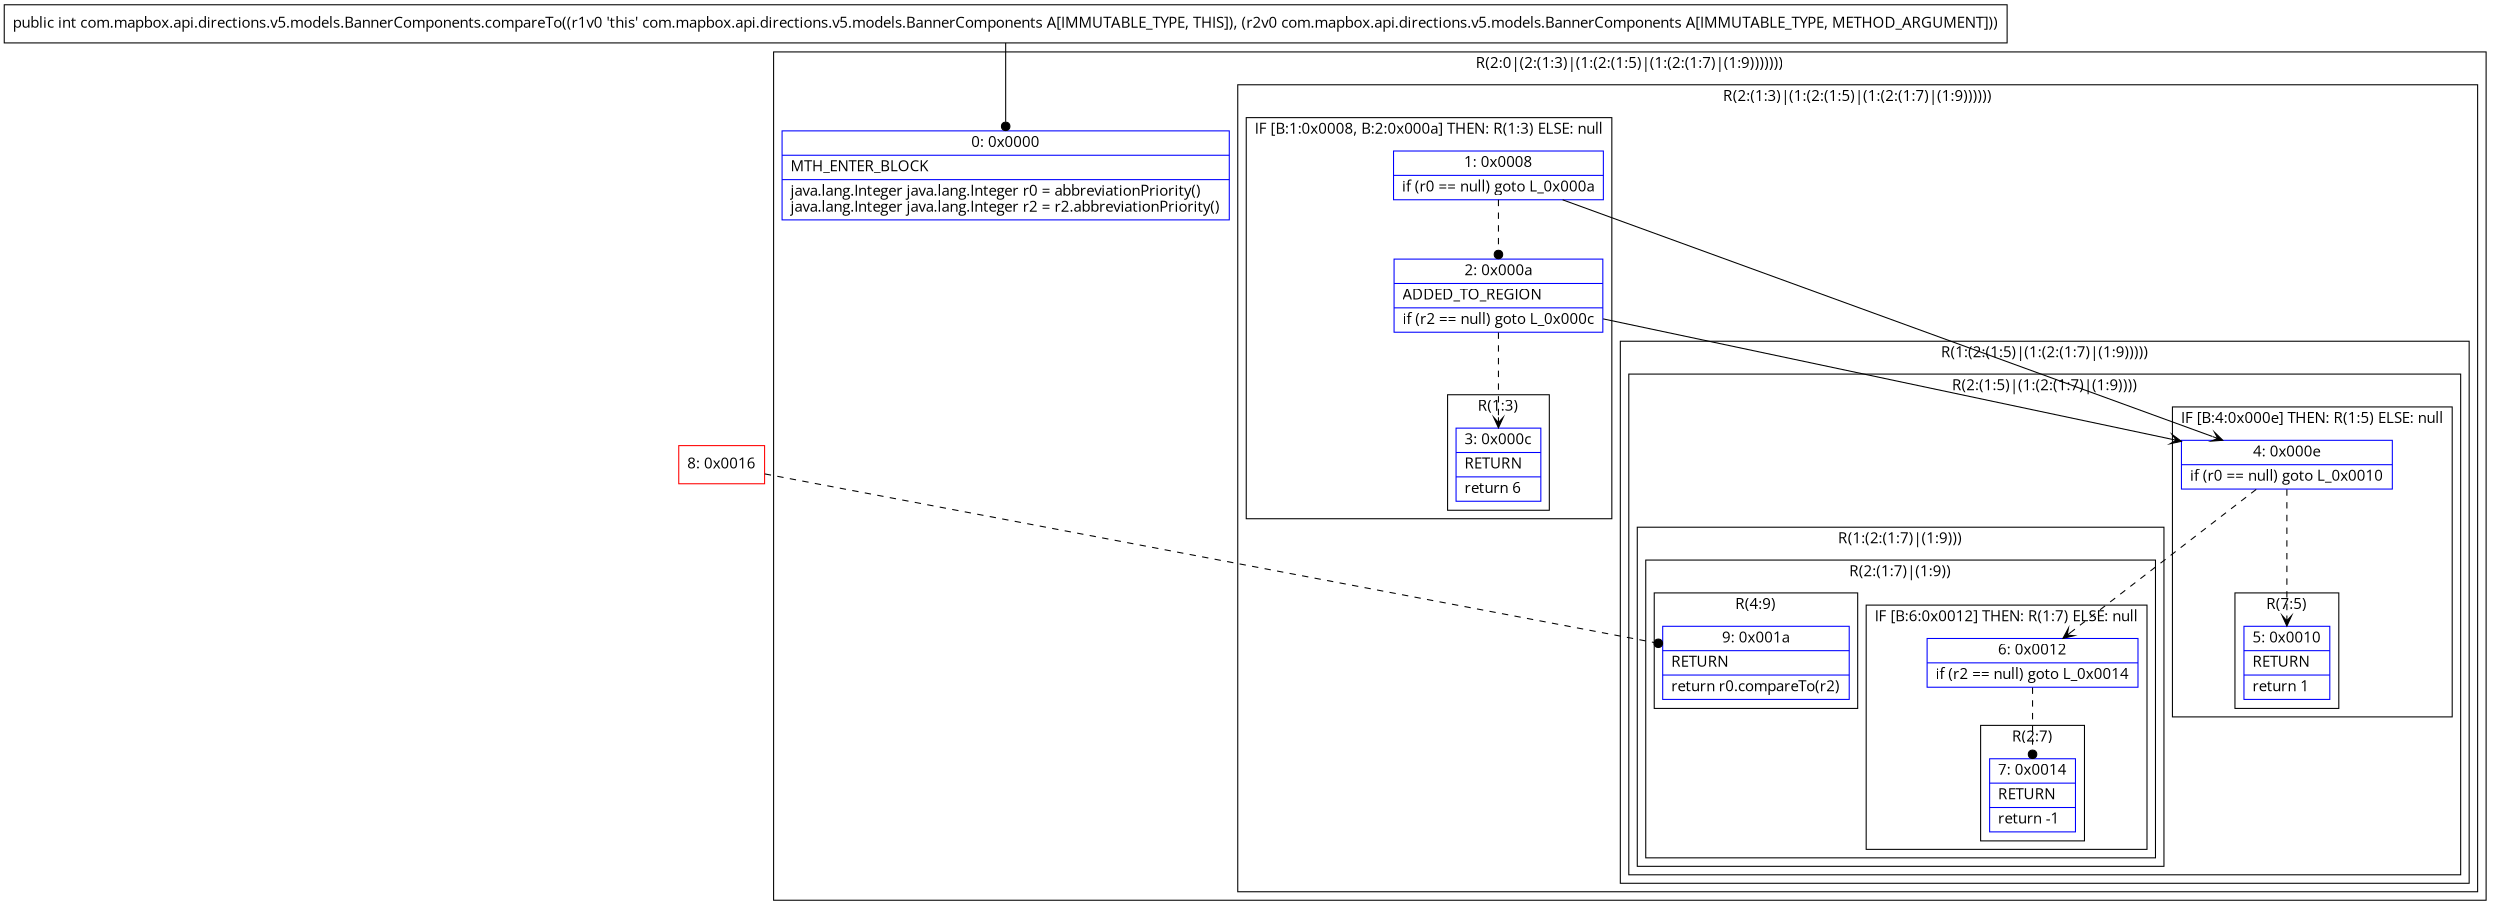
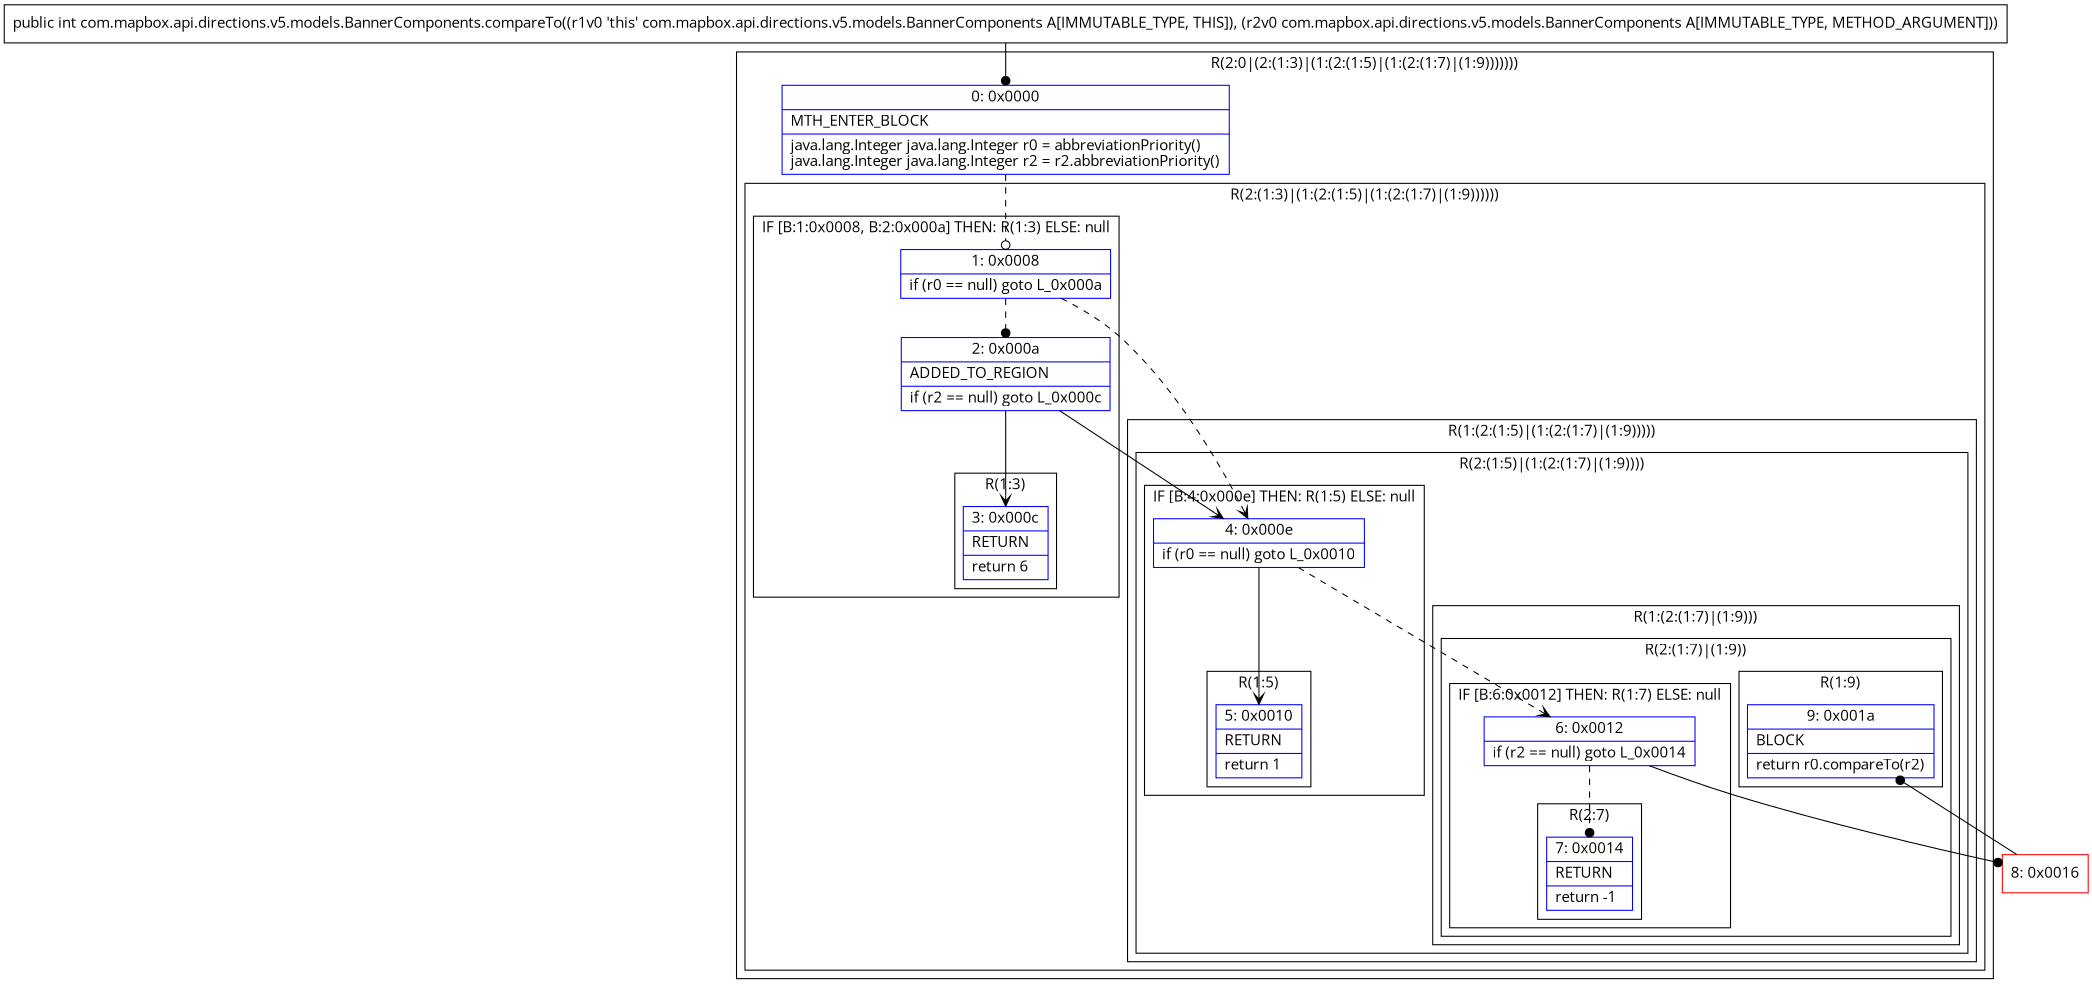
none -> (1006, 208)
(1888, 318) -> (1168, 389)
(1498, 375) -> (1006, 453)
(2287, 552) -> (1259, 631)
(1209, 558) -> (1943, 808)
(1756, 605) -> (1841, 684)
(2287, 605) -> (1259, 684)
(1700, 662) -> (1780, 741)
none -> (1820, 819)
